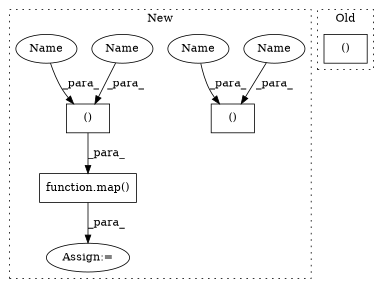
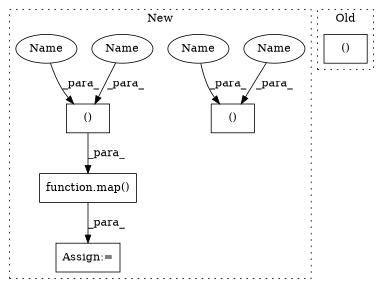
(88, 258) -> (88, 258)
